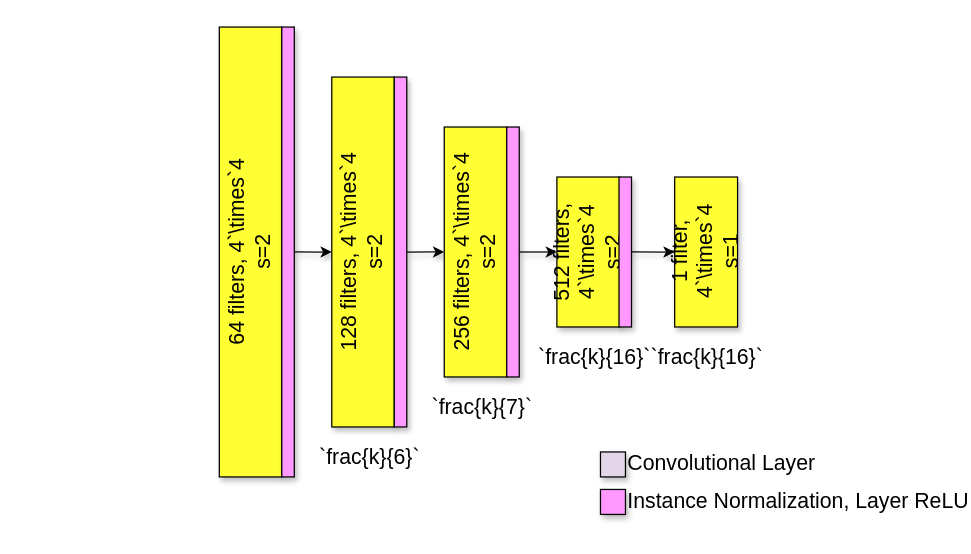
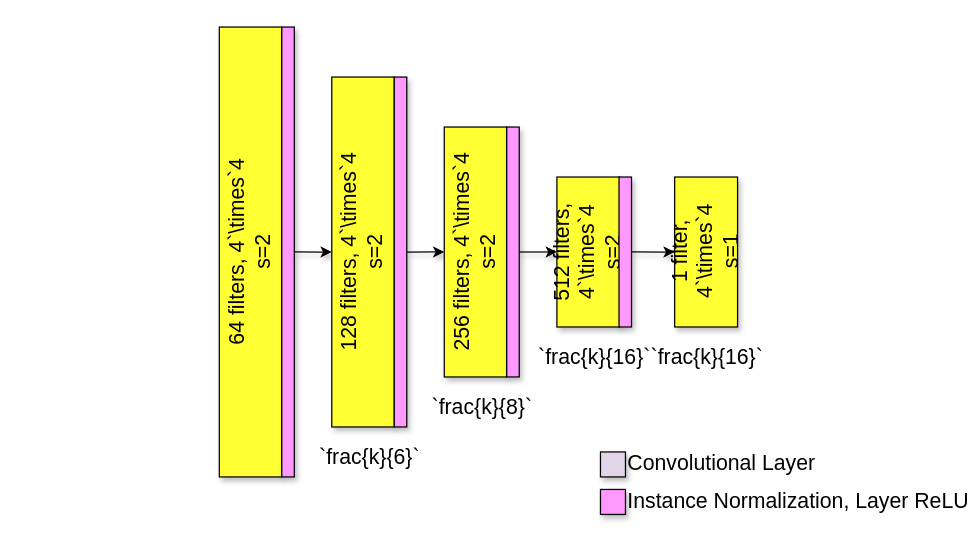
(483, 408) -> (483, 408)
